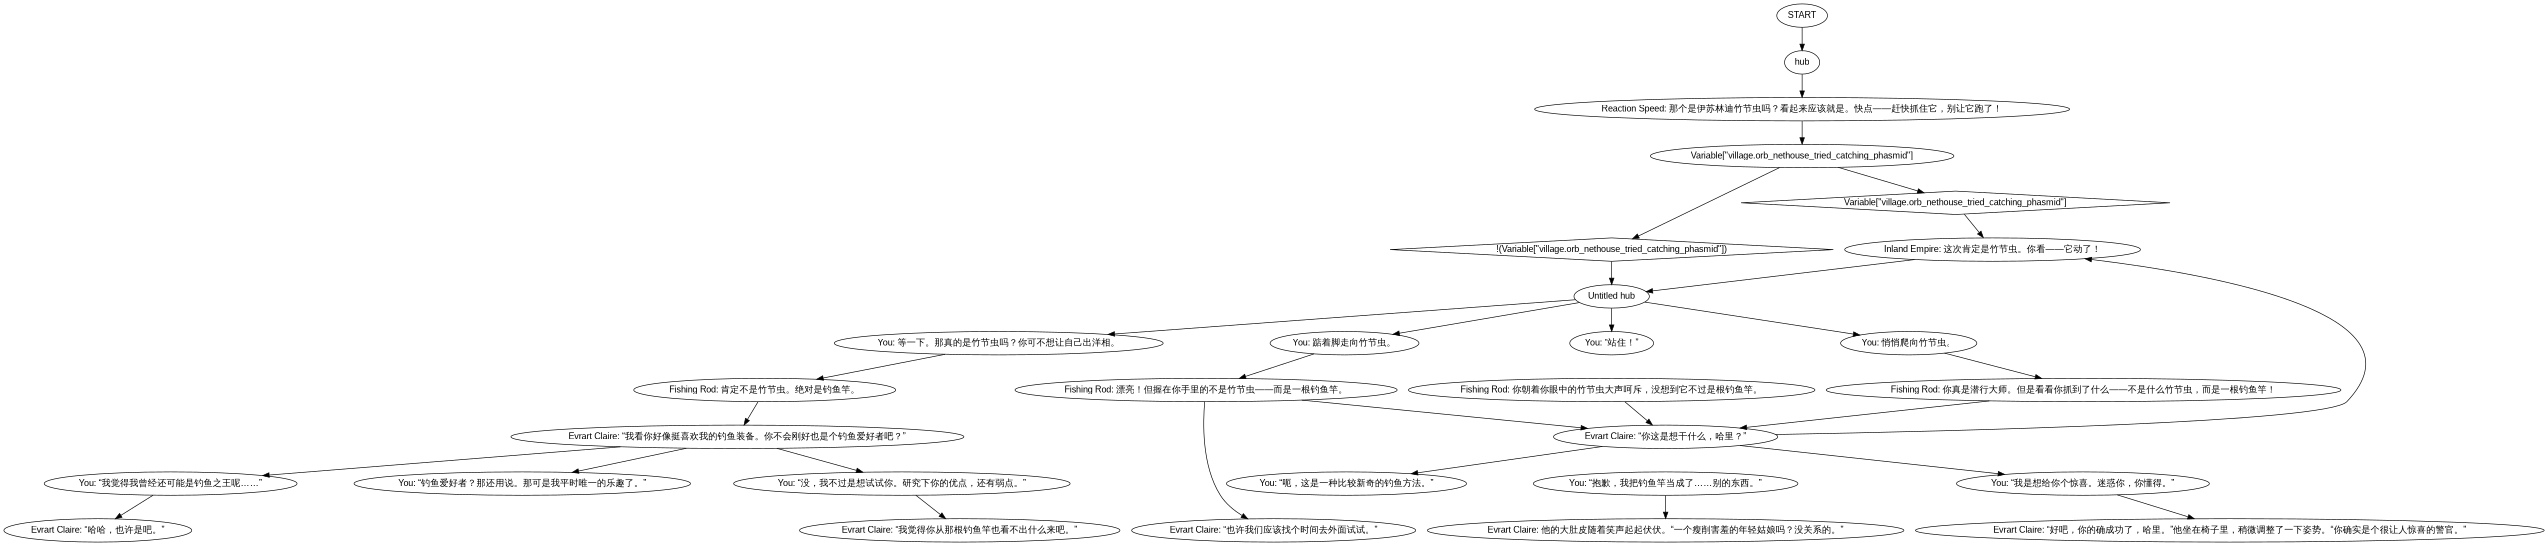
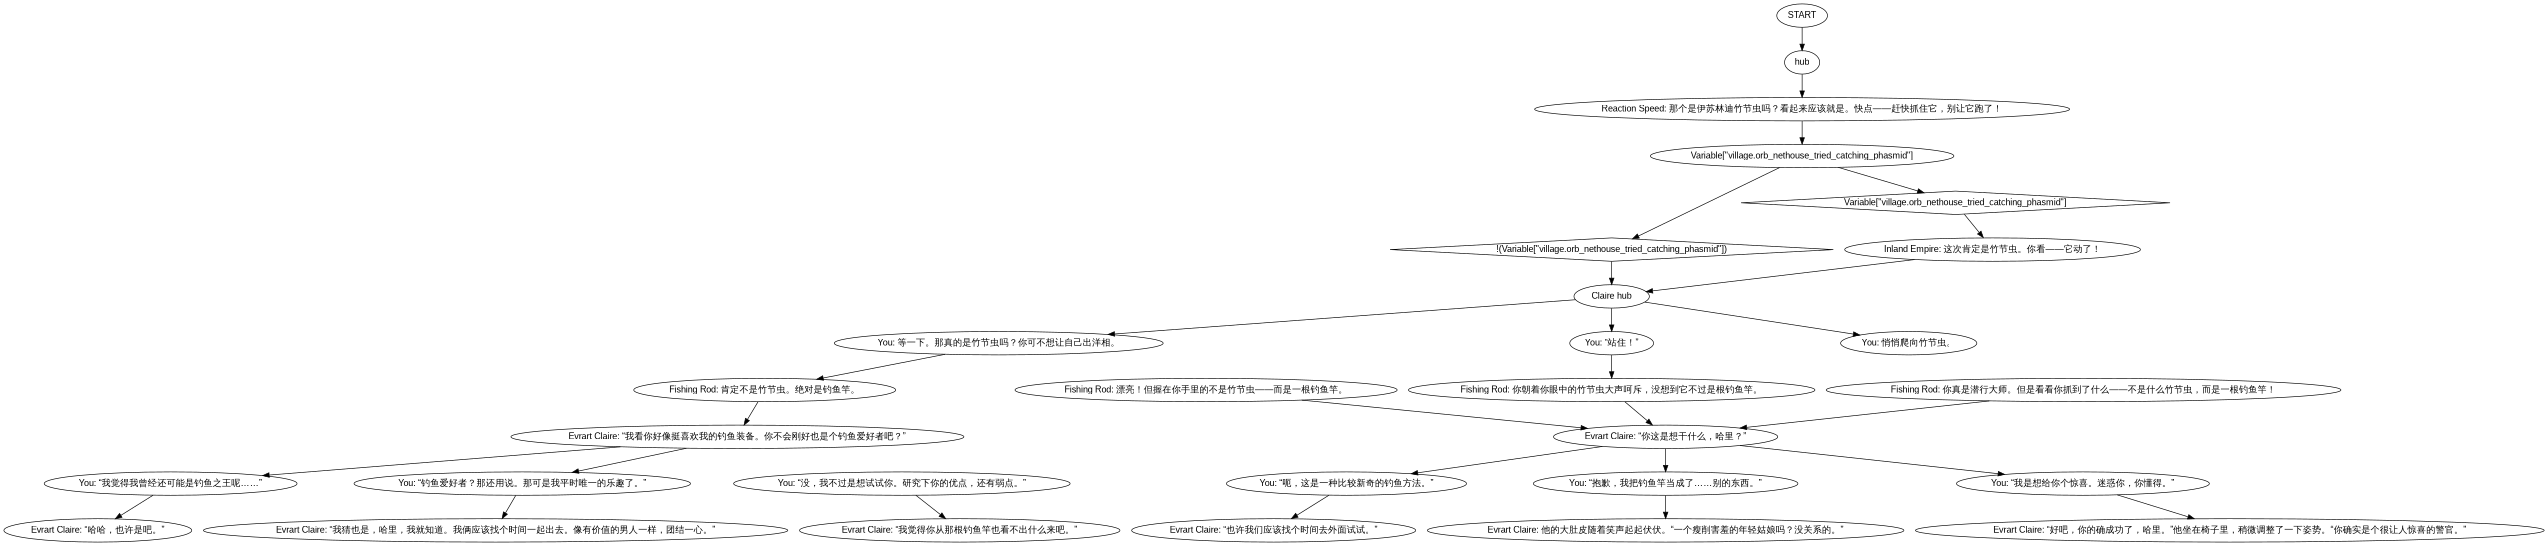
(1612, 296) -> (1612, 296)
(1345, 343) -> none
none -> (1612, 363)
(1990, 365) -> none
(2236, 418) -> (1666, 457)
(817, 459) -> none
(1208, 465) -> (1313, 505)
none -> (496, 530)
